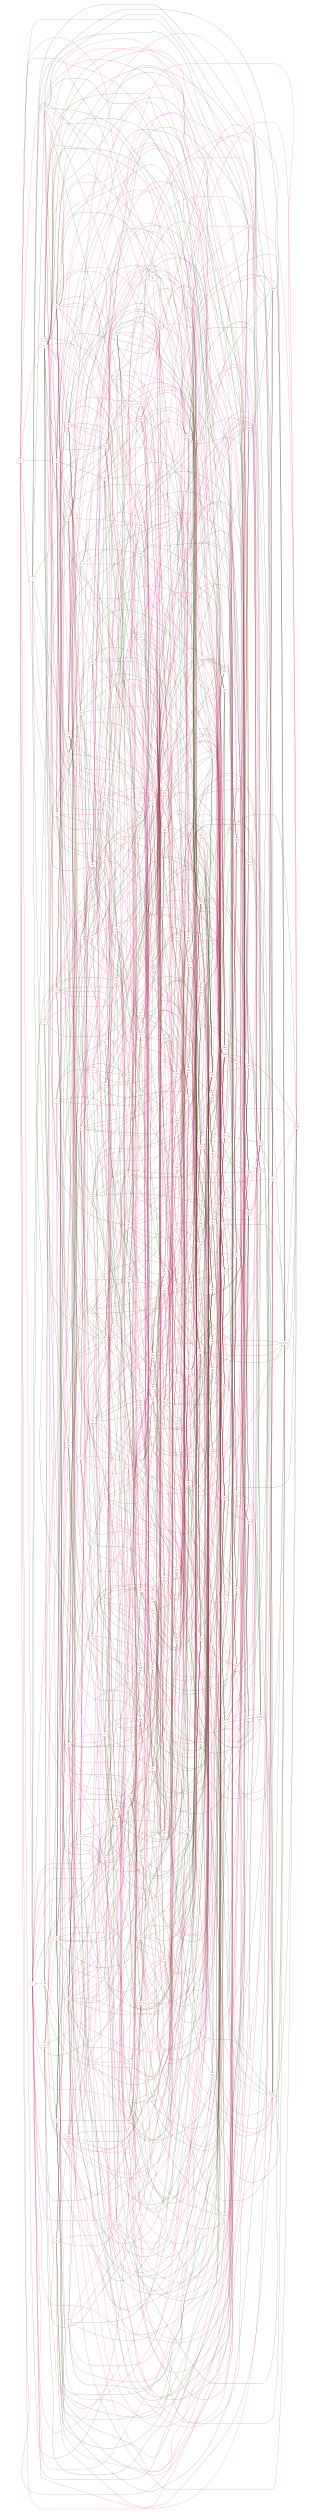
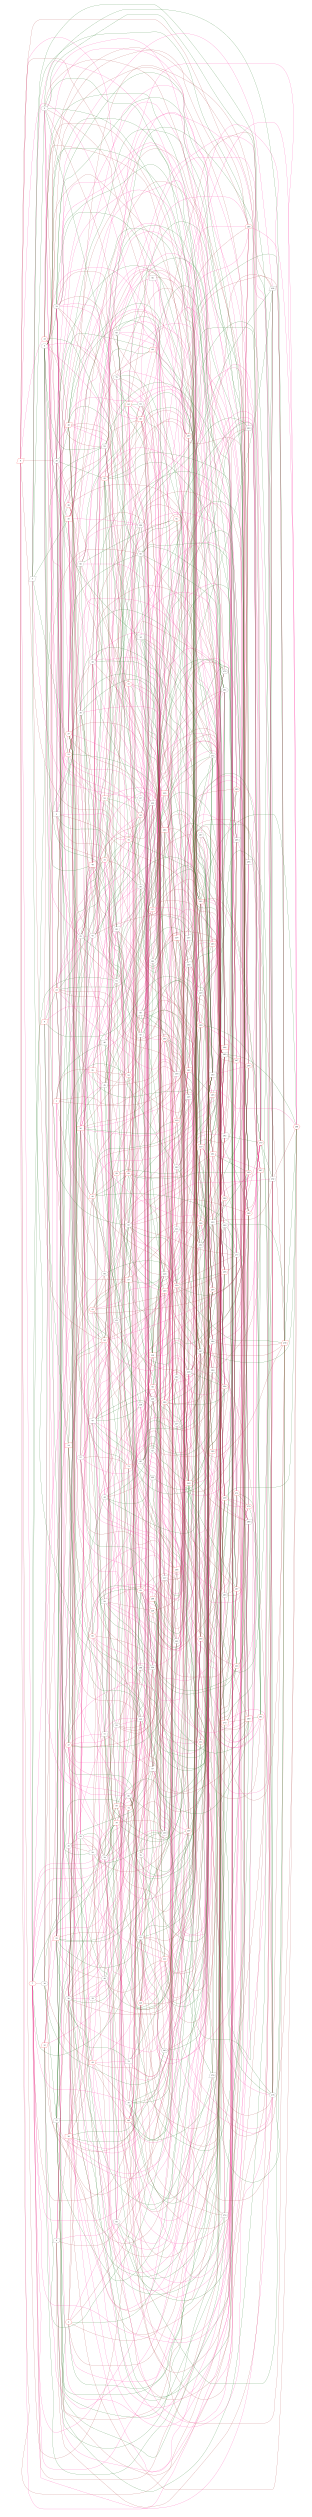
none -> (229, 488)
